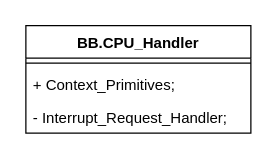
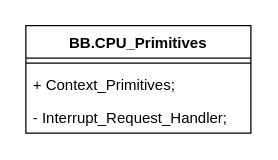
(138, 43) -> (138, 43)
